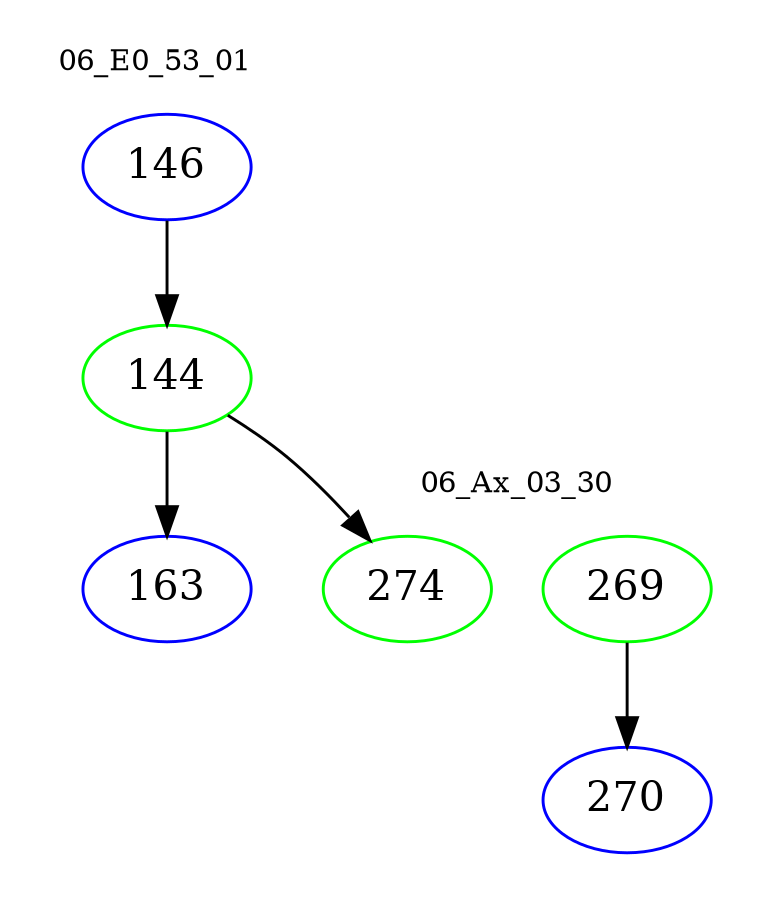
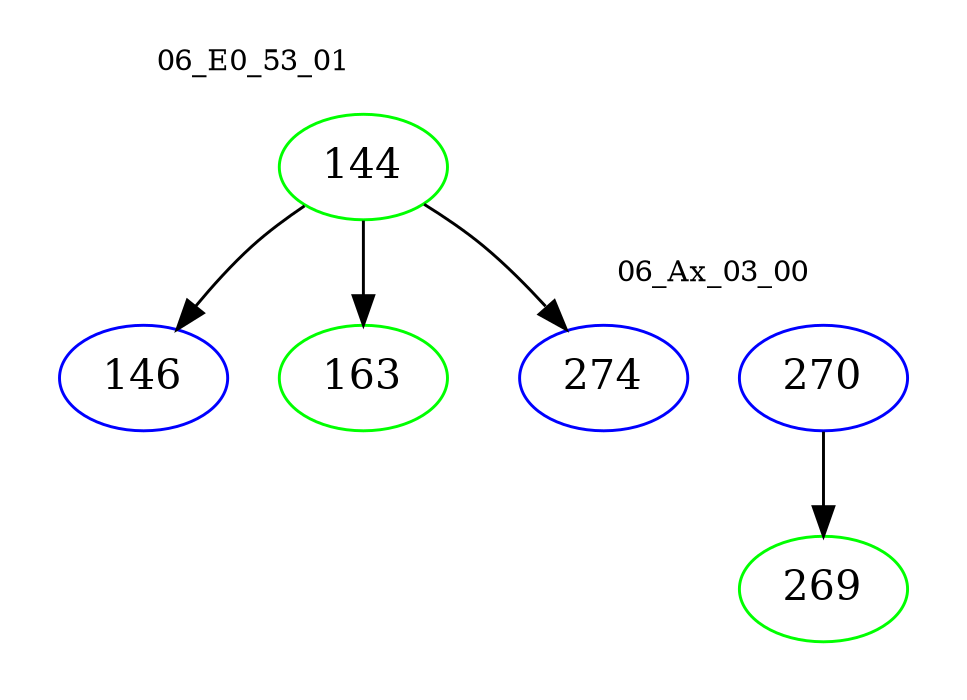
(167, 258) -> (246, 252)
(517, 485) -> (714, 274)
(167, 589) -> (363, 378)
(407, 589) -> (604, 378)
(627, 680) -> (823, 469)
